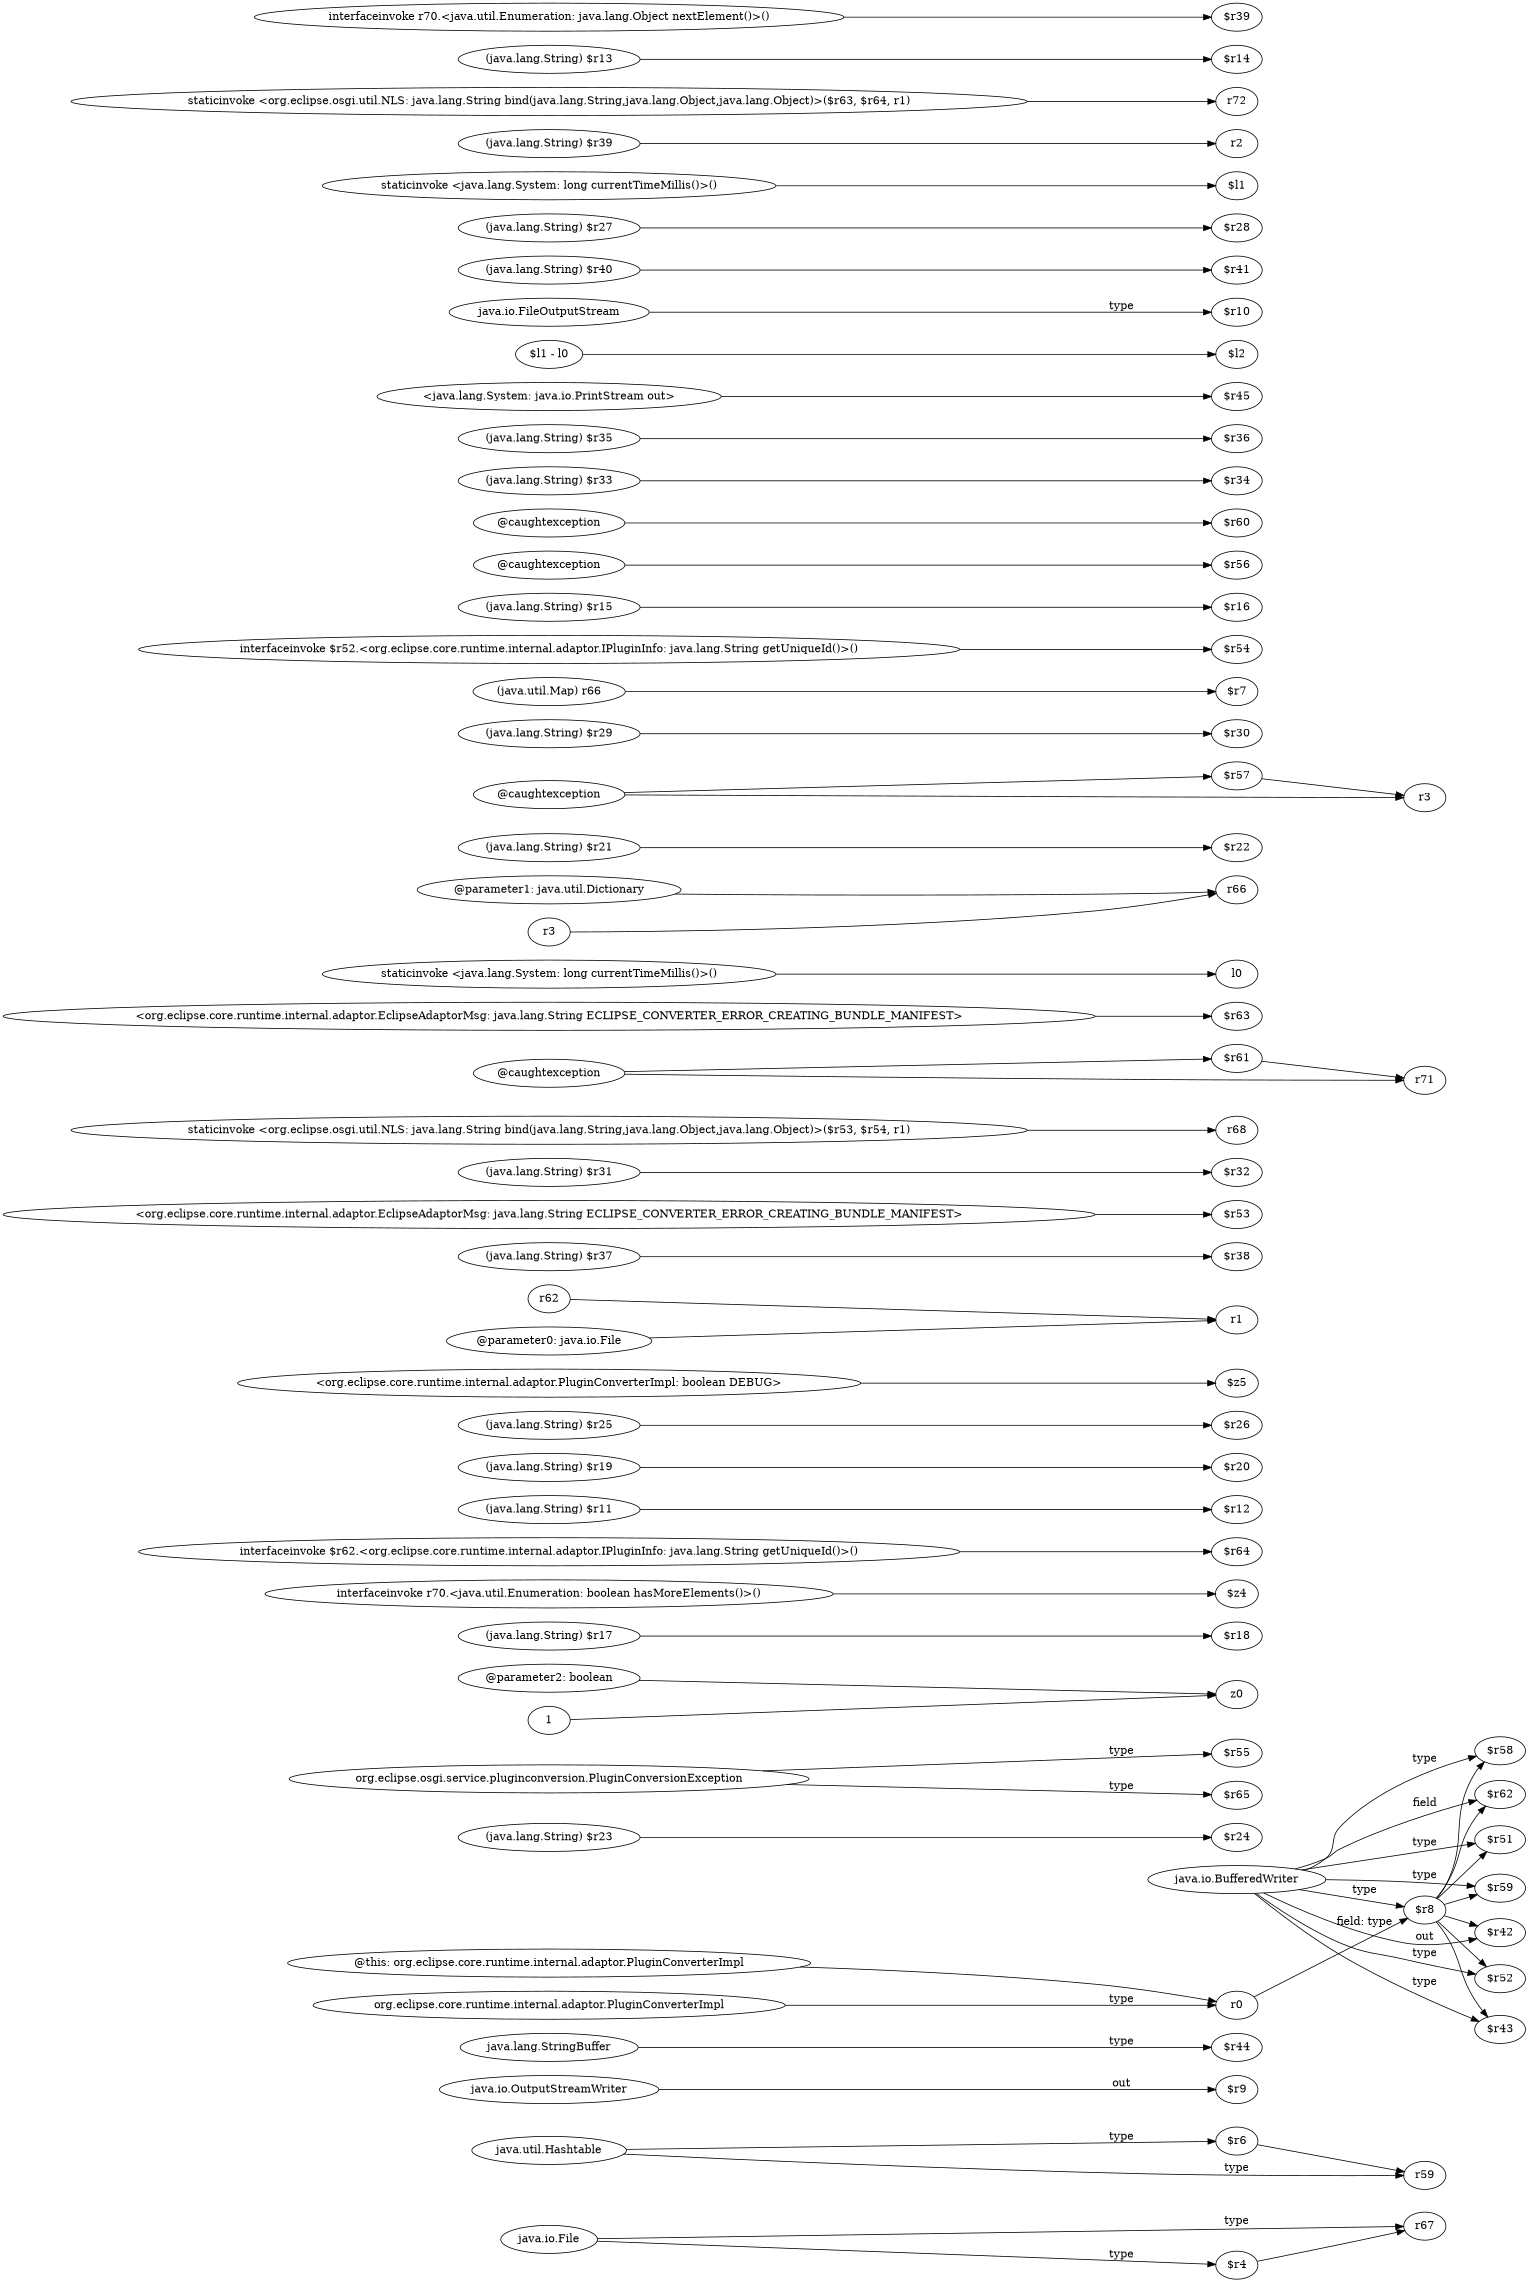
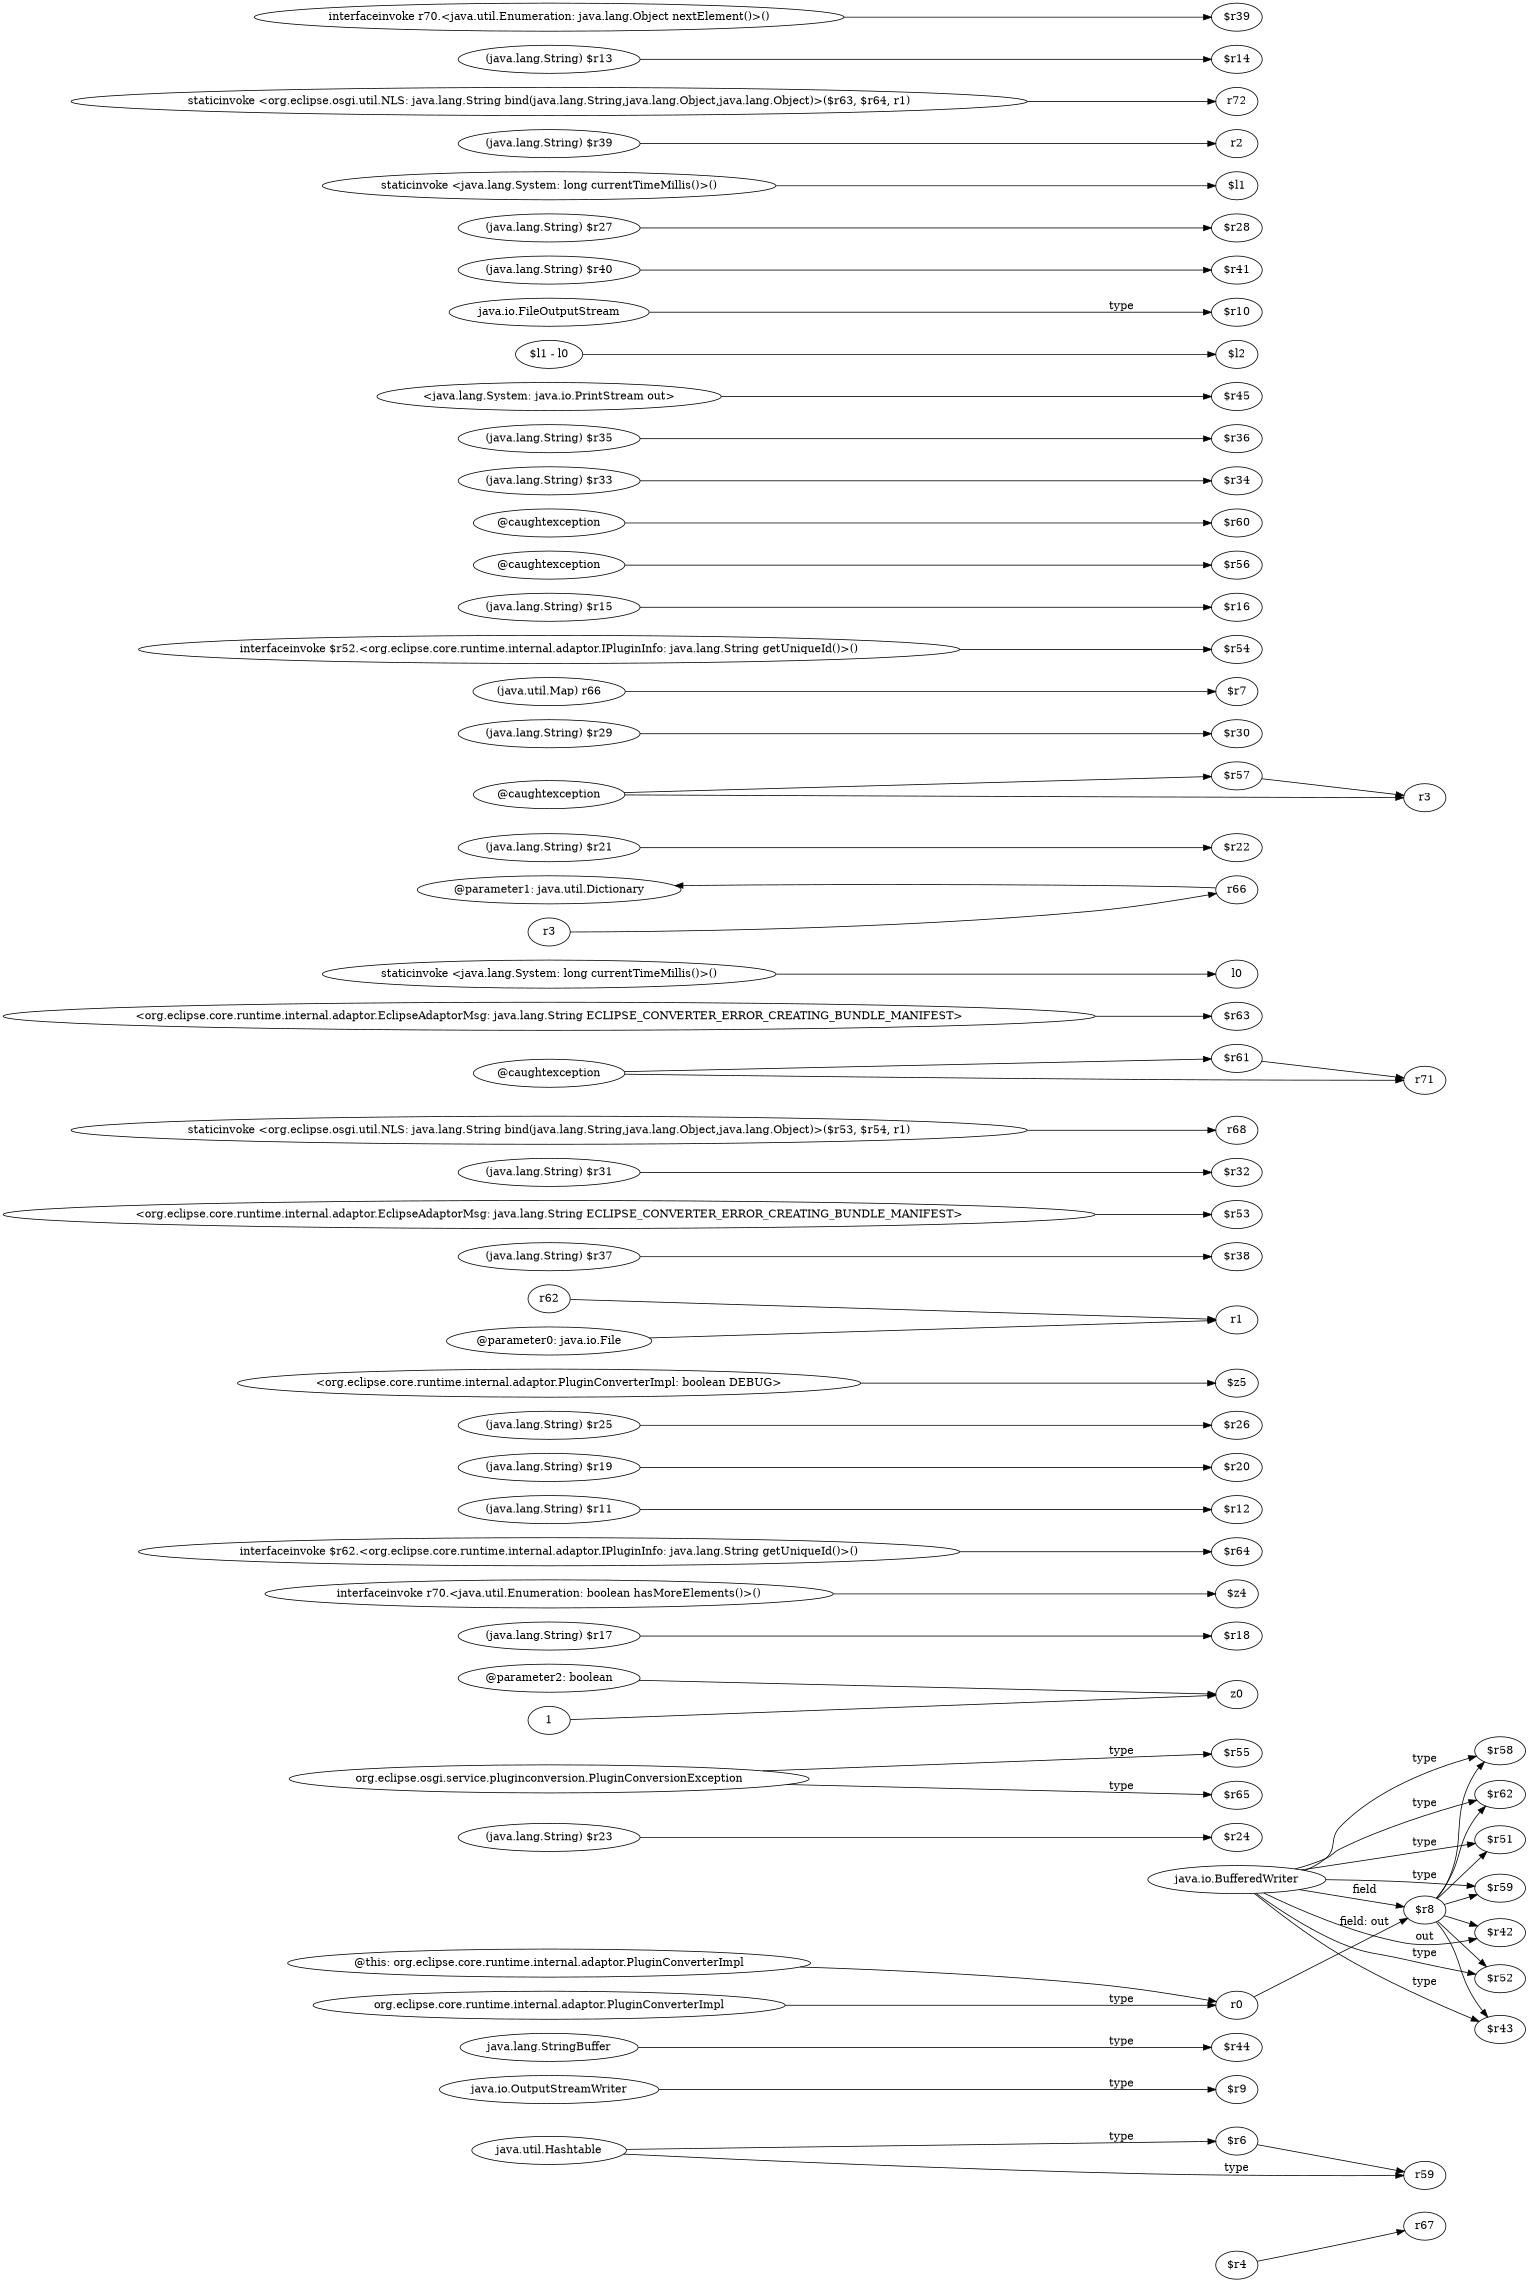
(941, 895) -> (950, 885)
(1425, 1803) -> (1425, 1803)
(1365, 1890) -> (1365, 1890)
(1365, 1922) -> (1365, 1922)
(1122, 2084) -> (1122, 2084)
(549, 2239) -> none
